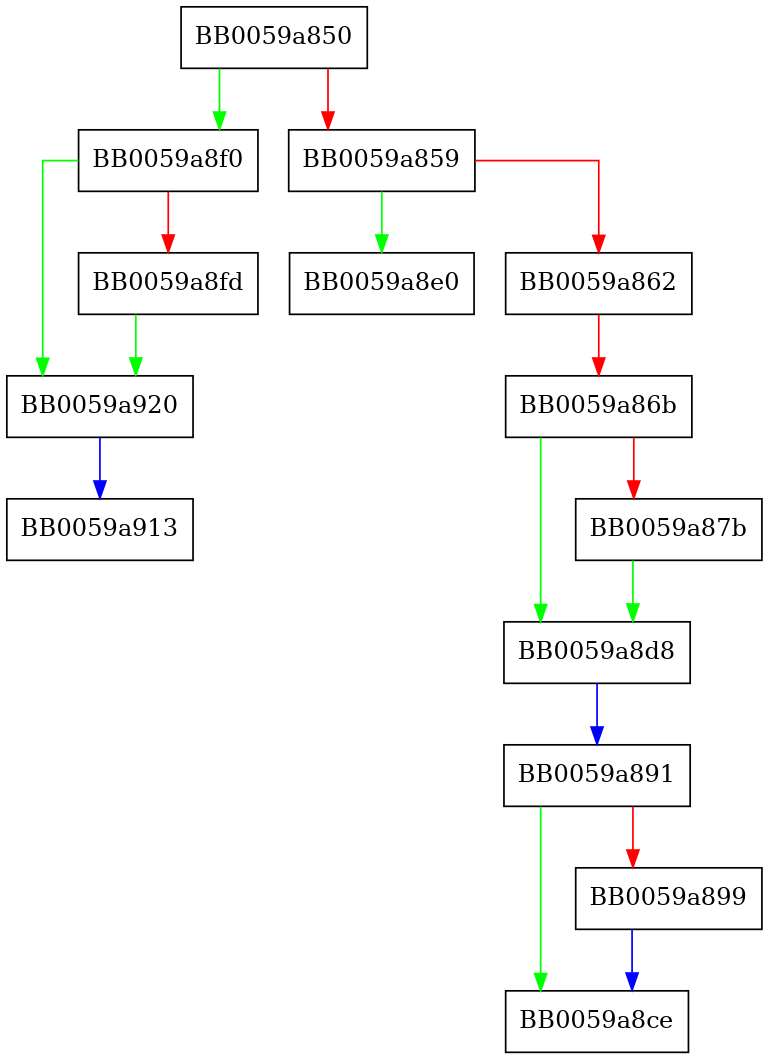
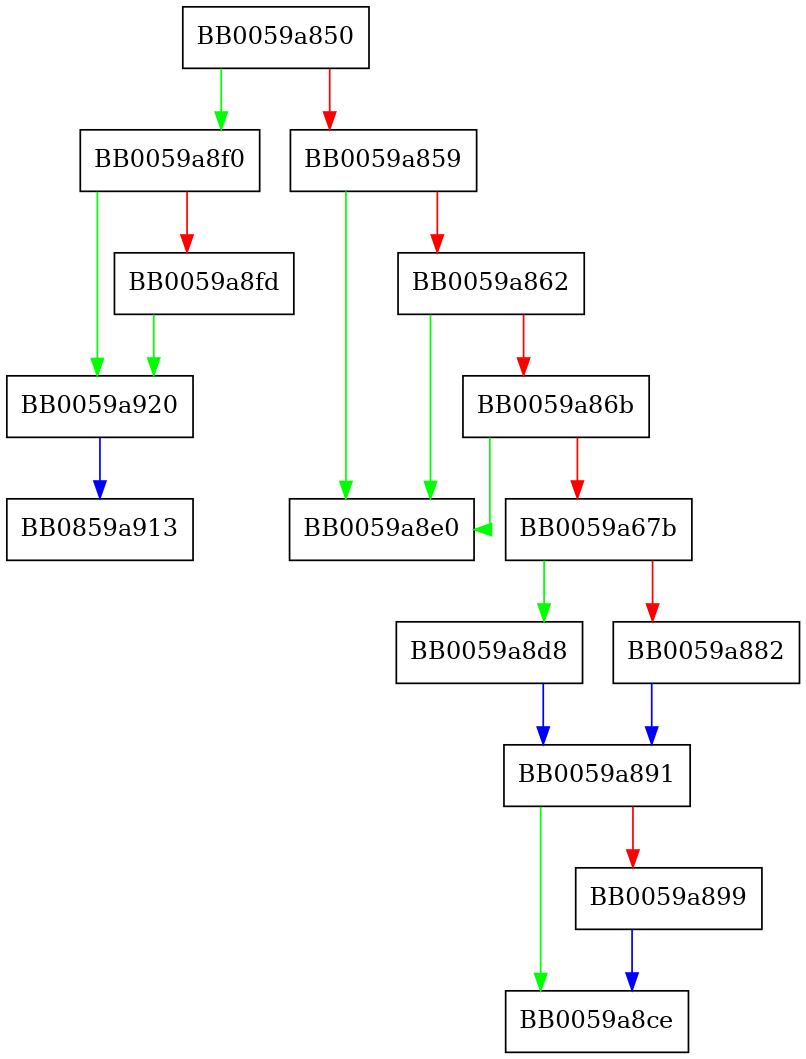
none -> (430, 398)
(541, 521) -> (490, 484)
(100, 530) -> (100, 530)
(669, 530) -> (599, 530)
none -> (706, 653)
